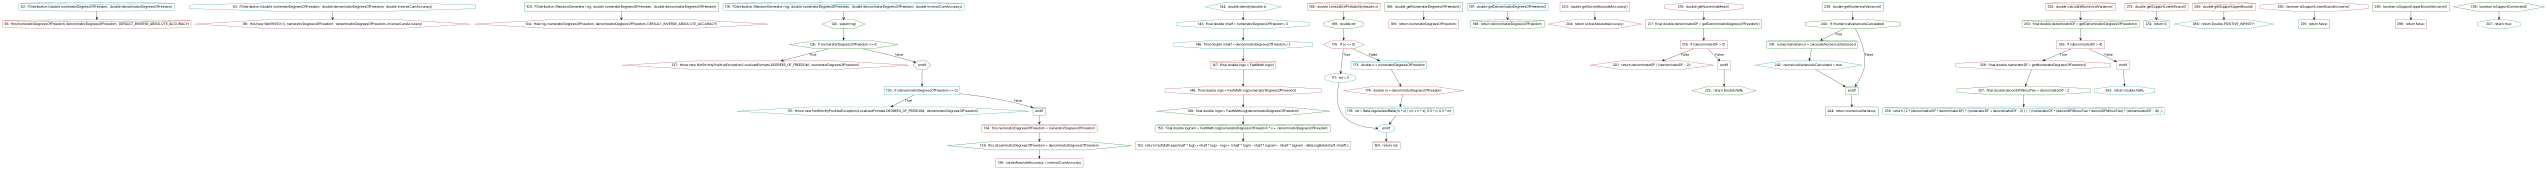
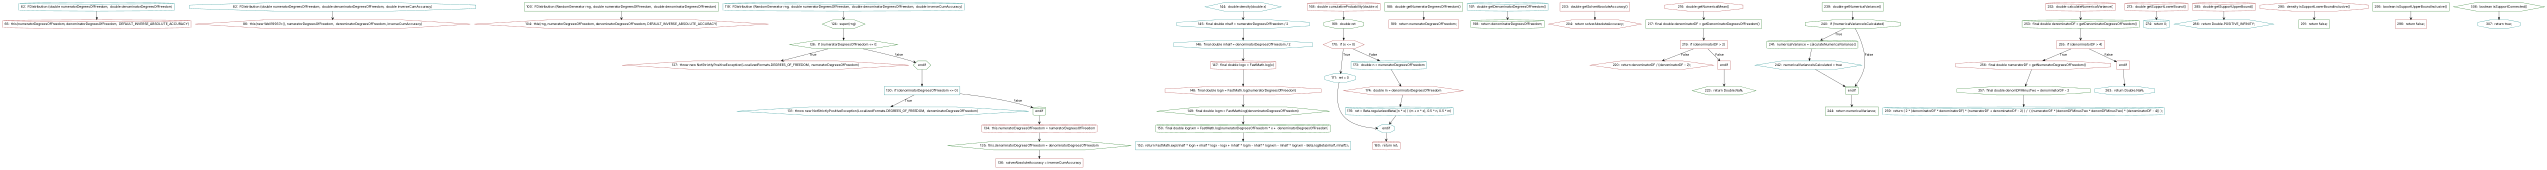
(2314, 7) -> (2314, 7)
